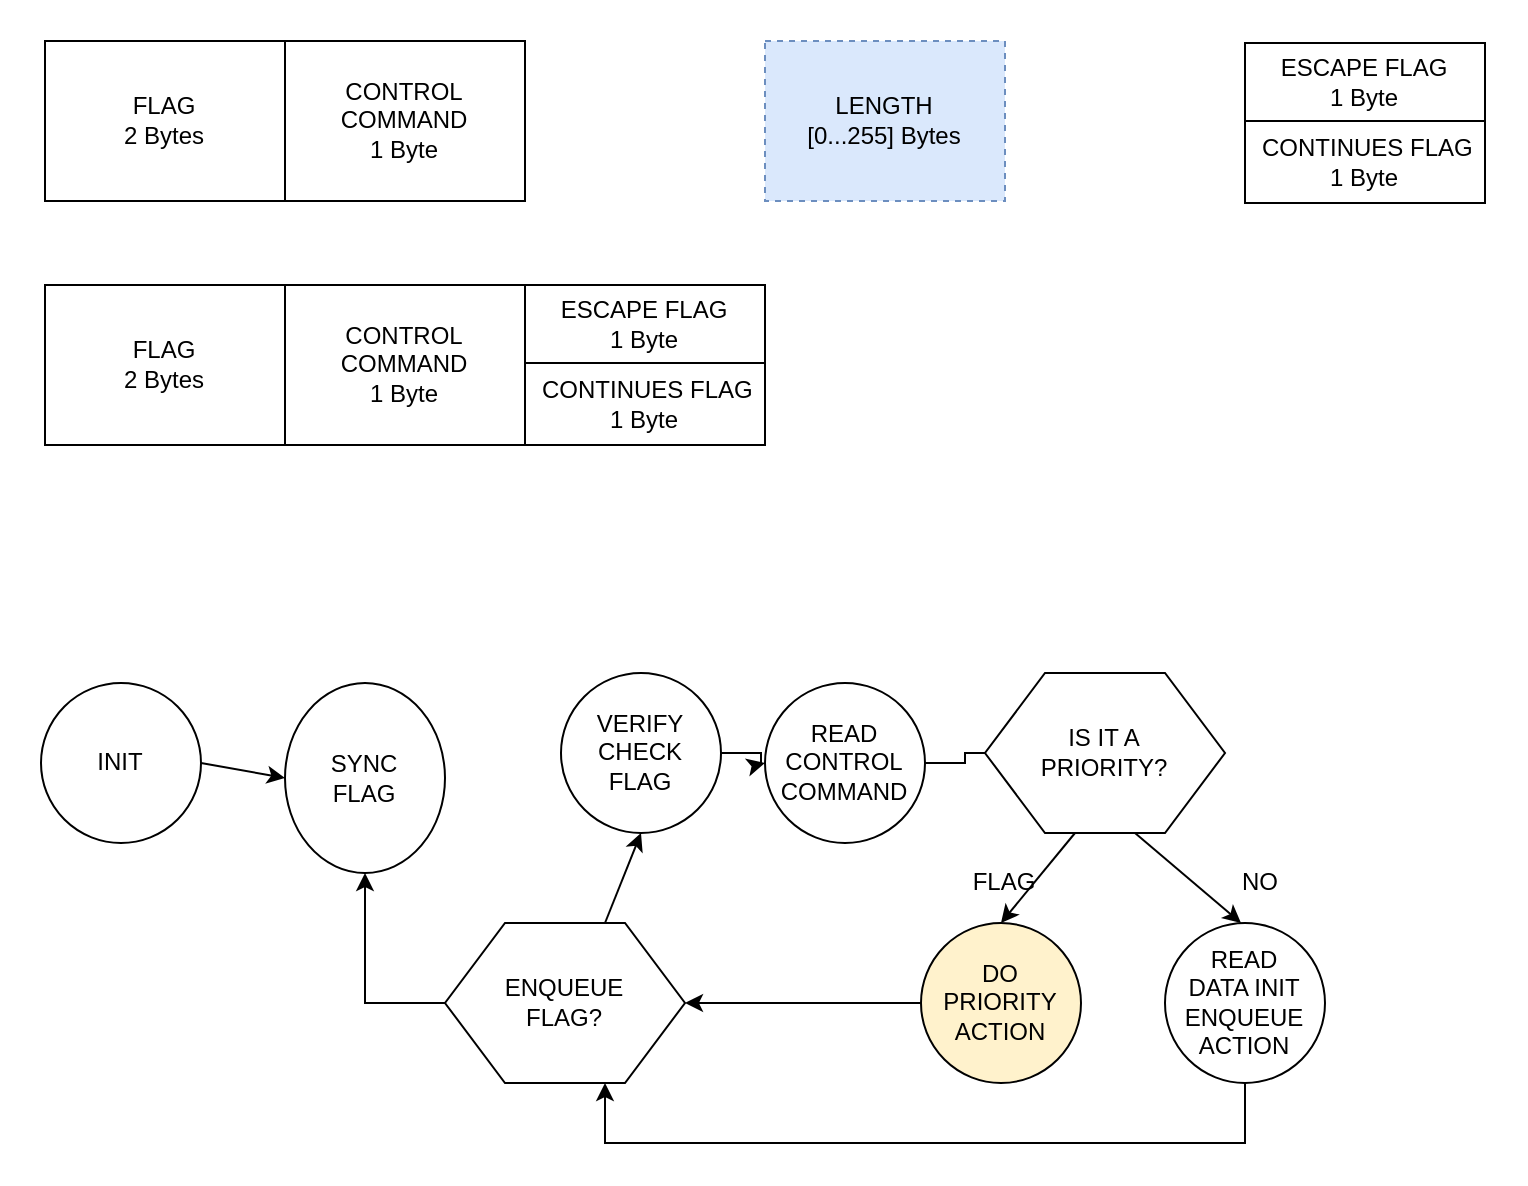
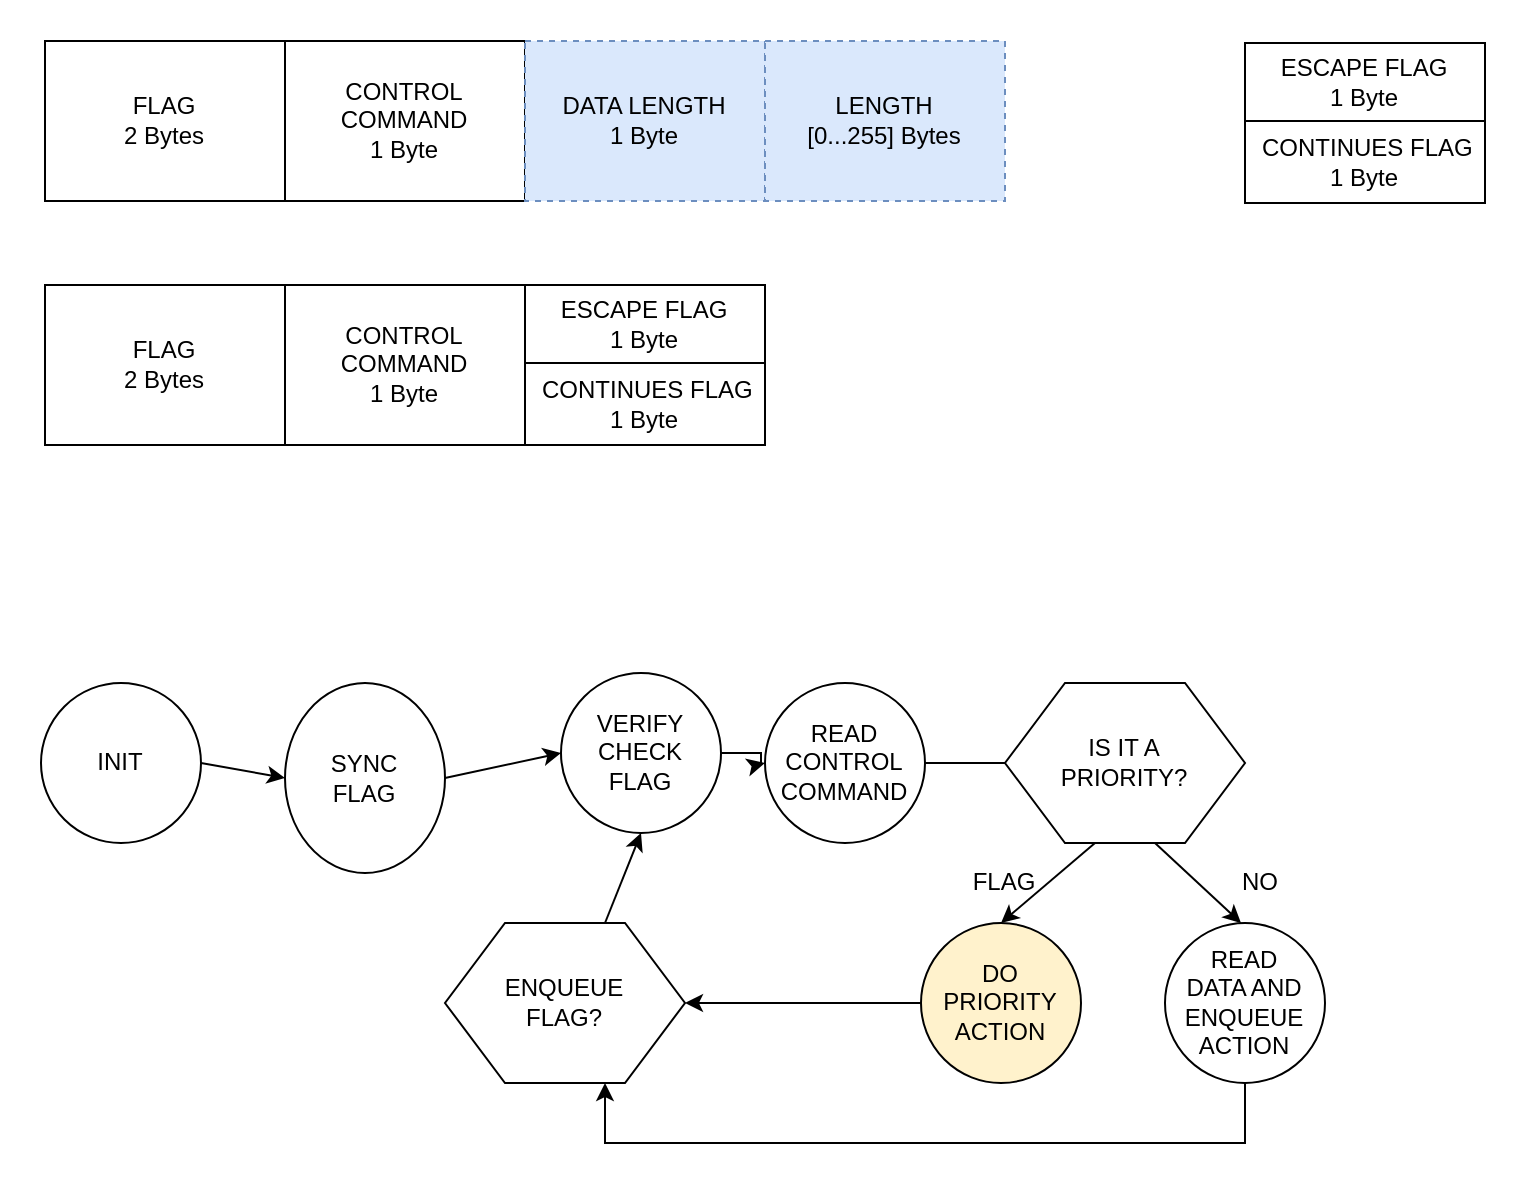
none -> (645, 121)
(1105, 753) -> (1125, 763)
none -> (496, 767)
(365, 985) -> none
(1245, 1003) -> (1245, 1003)
